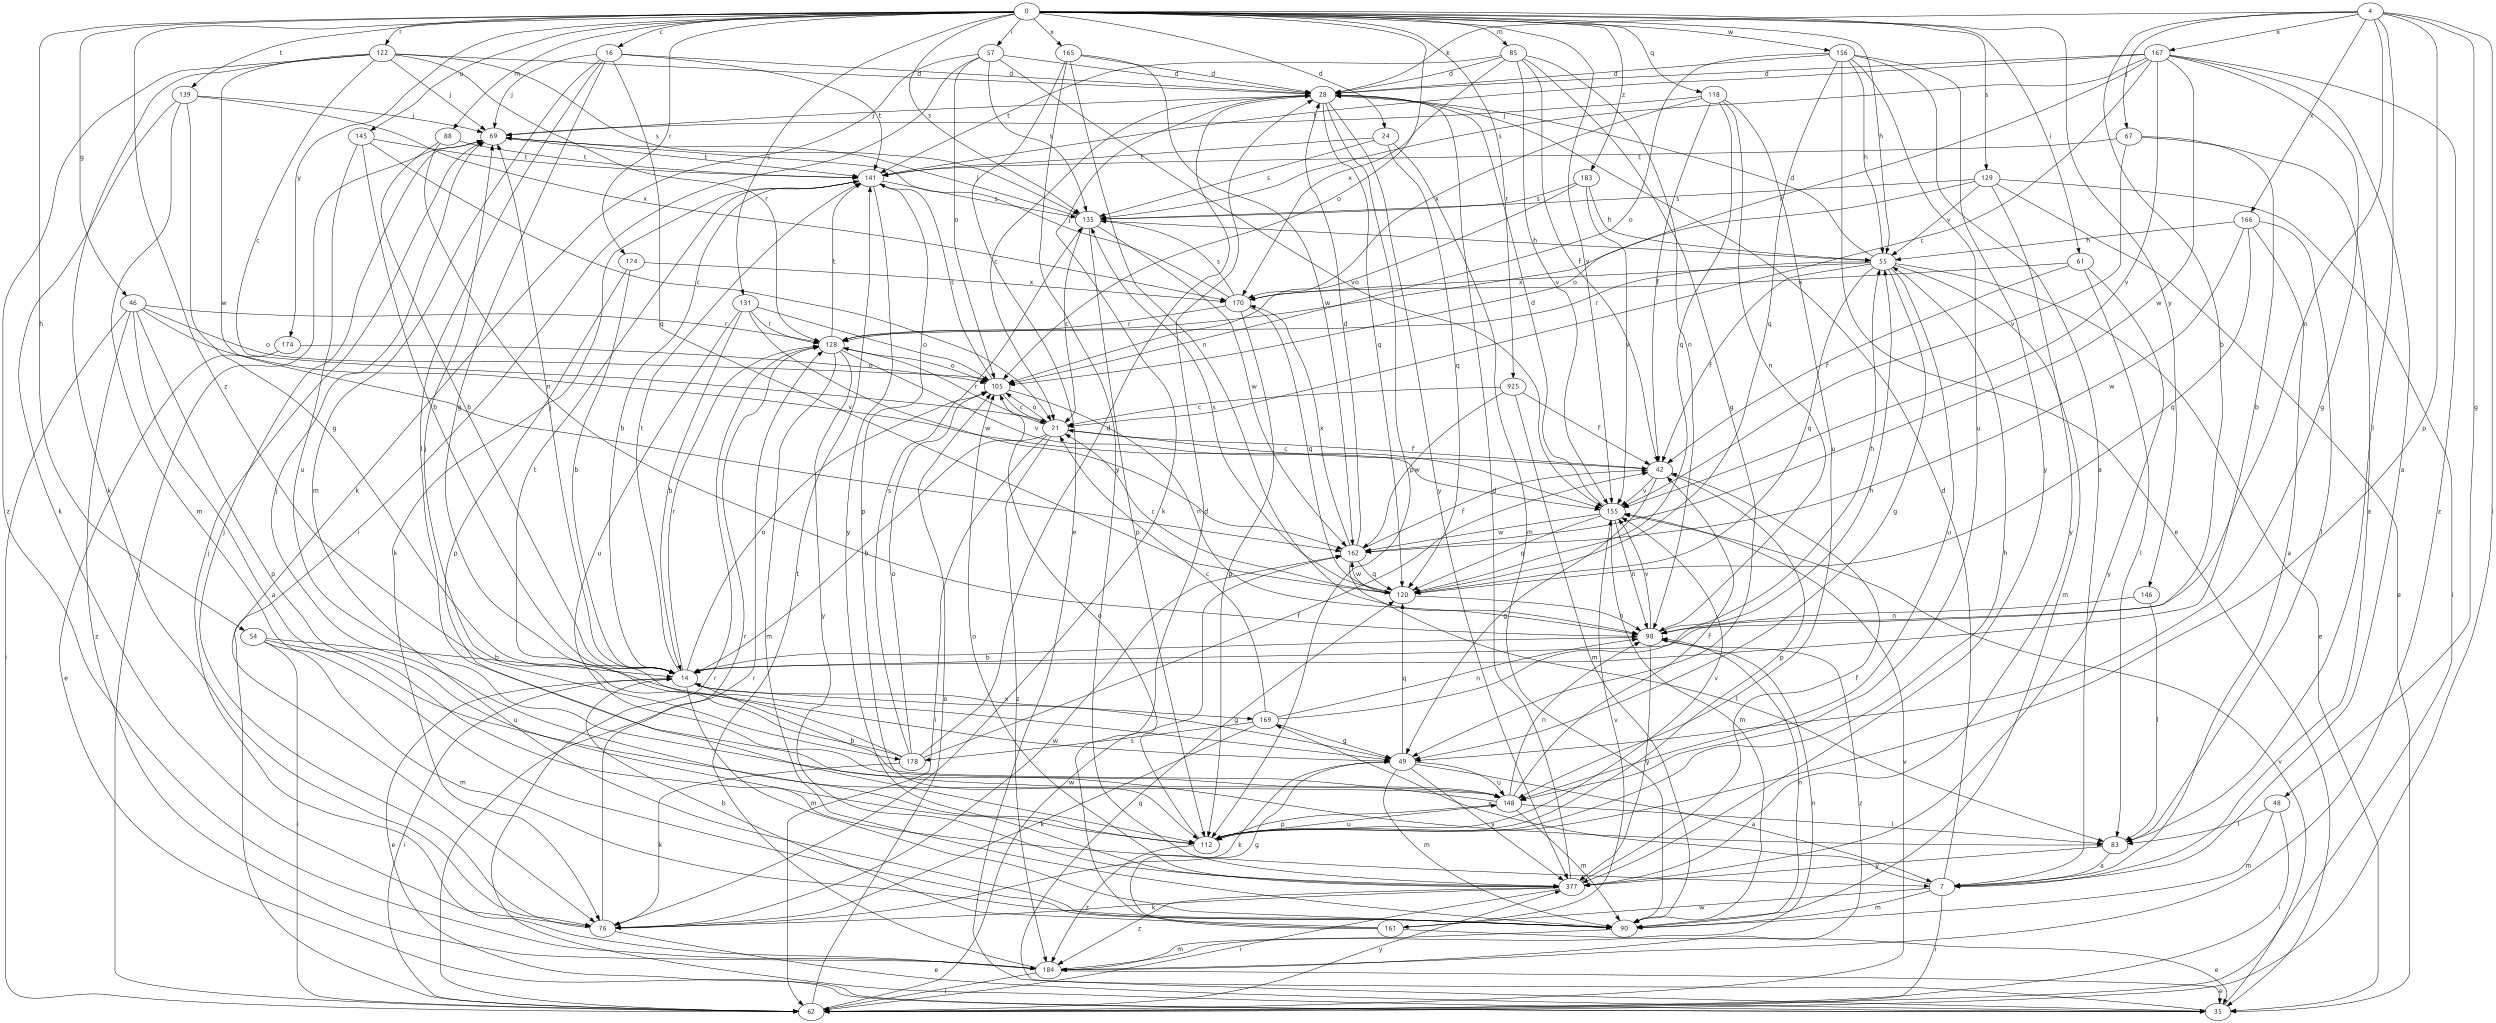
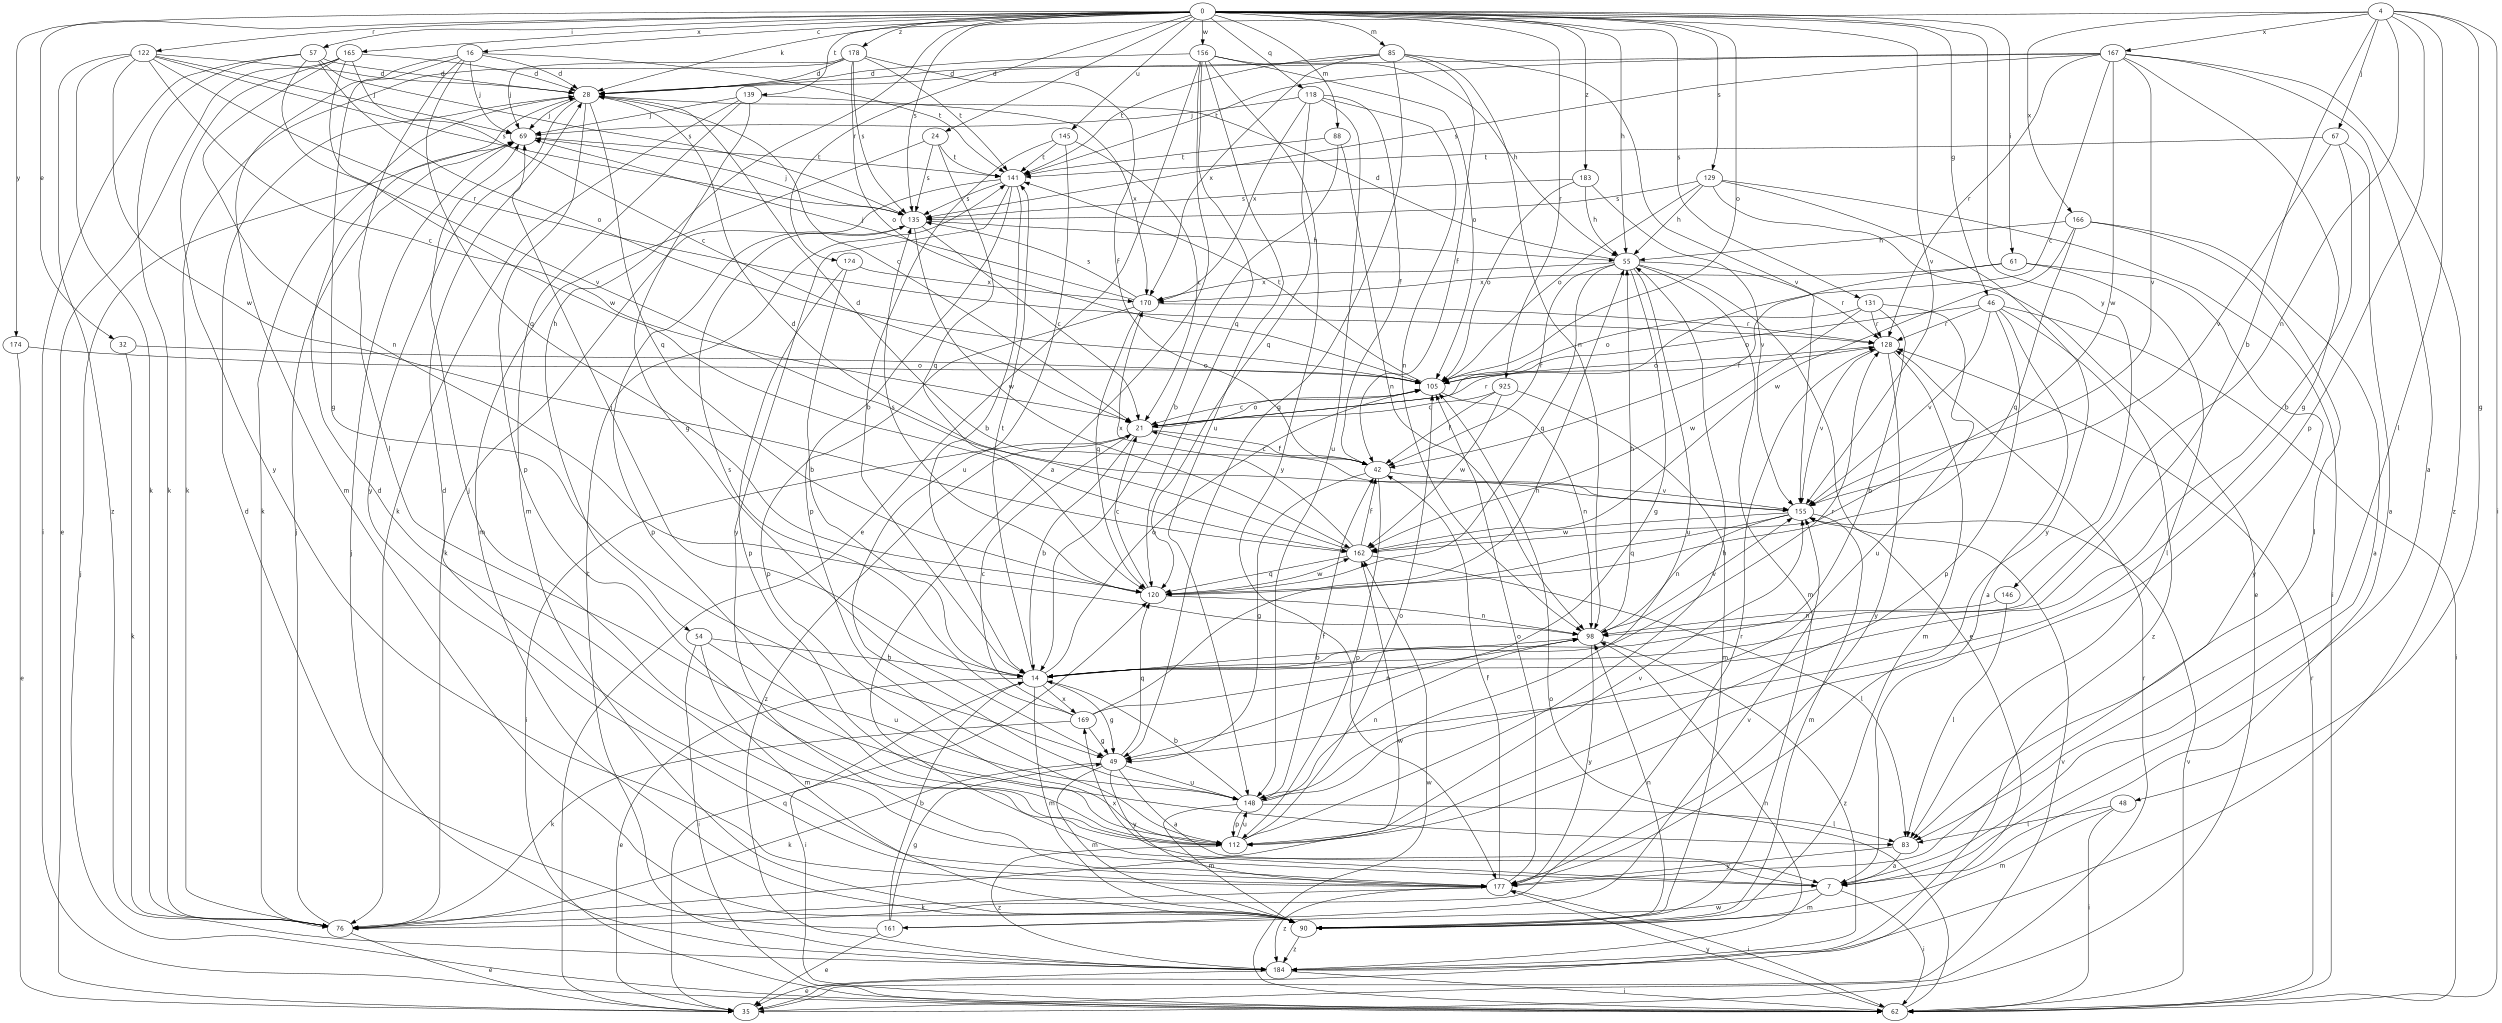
(1949, 220) -> (1679, 220)
none -> (726, 255)
(833, 257) -> none
none -> (123, 345)
(1132, 738) -> (750, 511)
(1572, 887) -> (1499, 887)
(1180, 949) -> (1295, 949)
